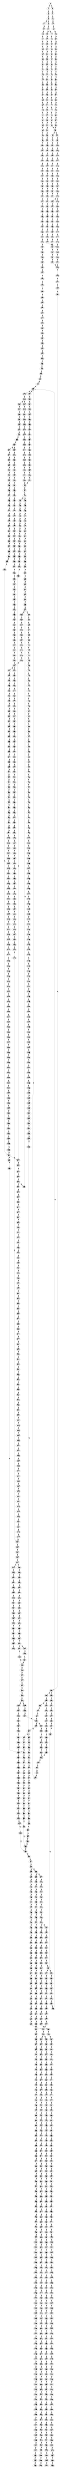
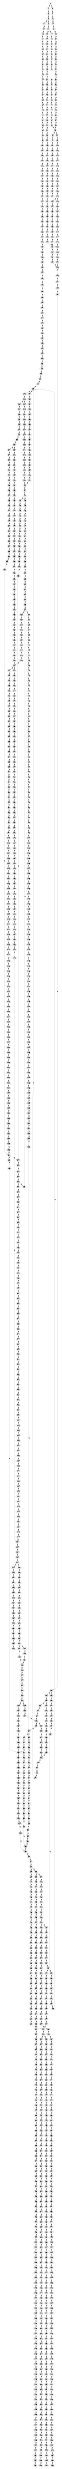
(51, 75) -> none
